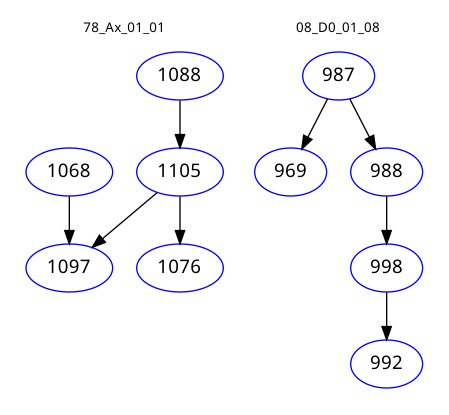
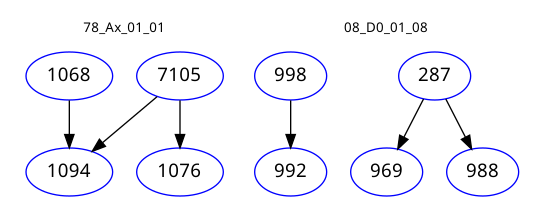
(180, 76) -> none
(339, 76) -> (435, 76)
(180, 172) -> (180, 76)
(387, 213) -> none
(69, 268) -> (69, 172)
